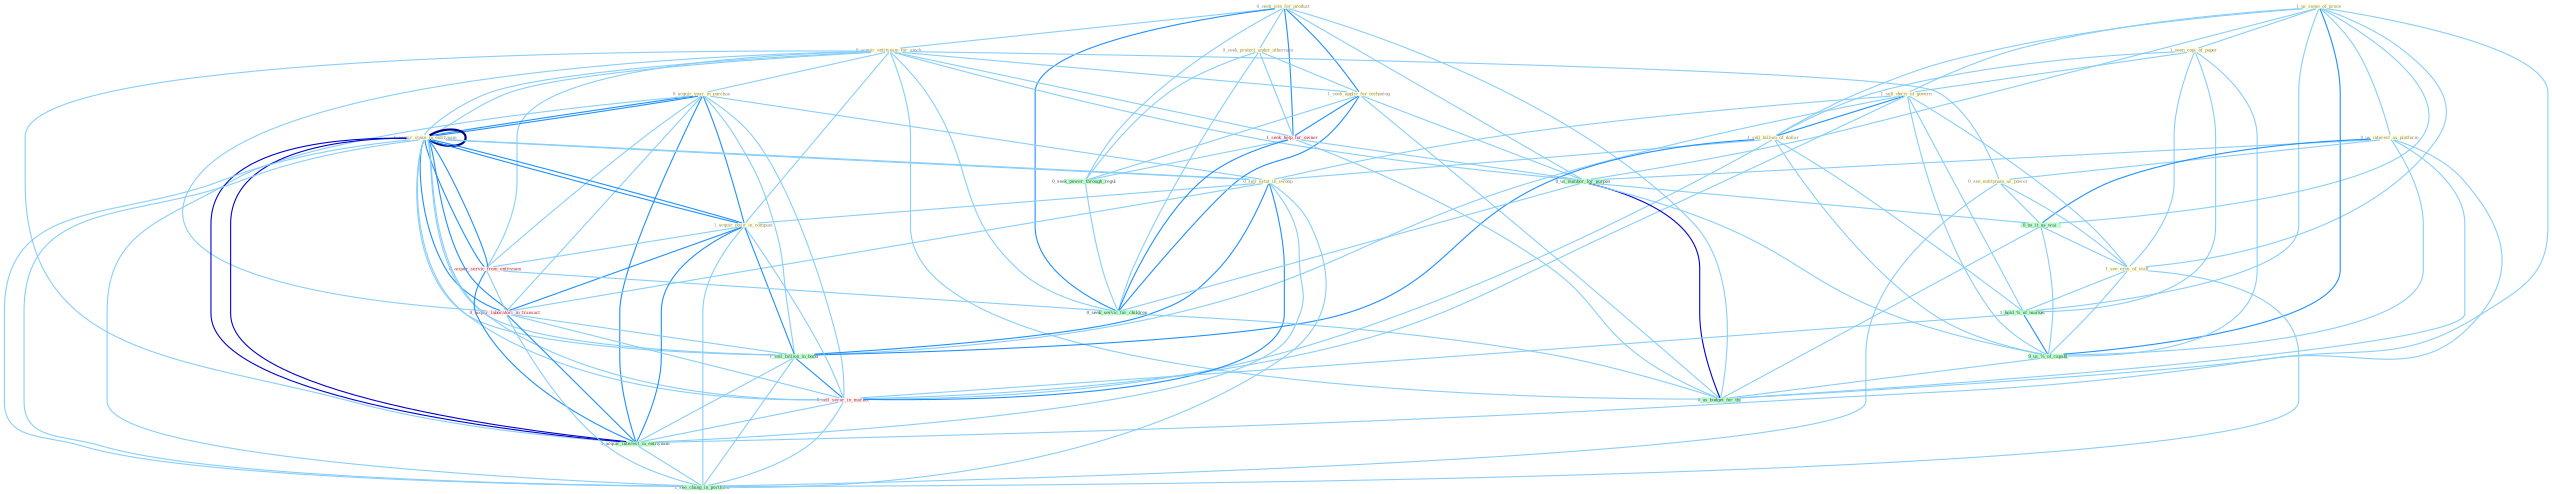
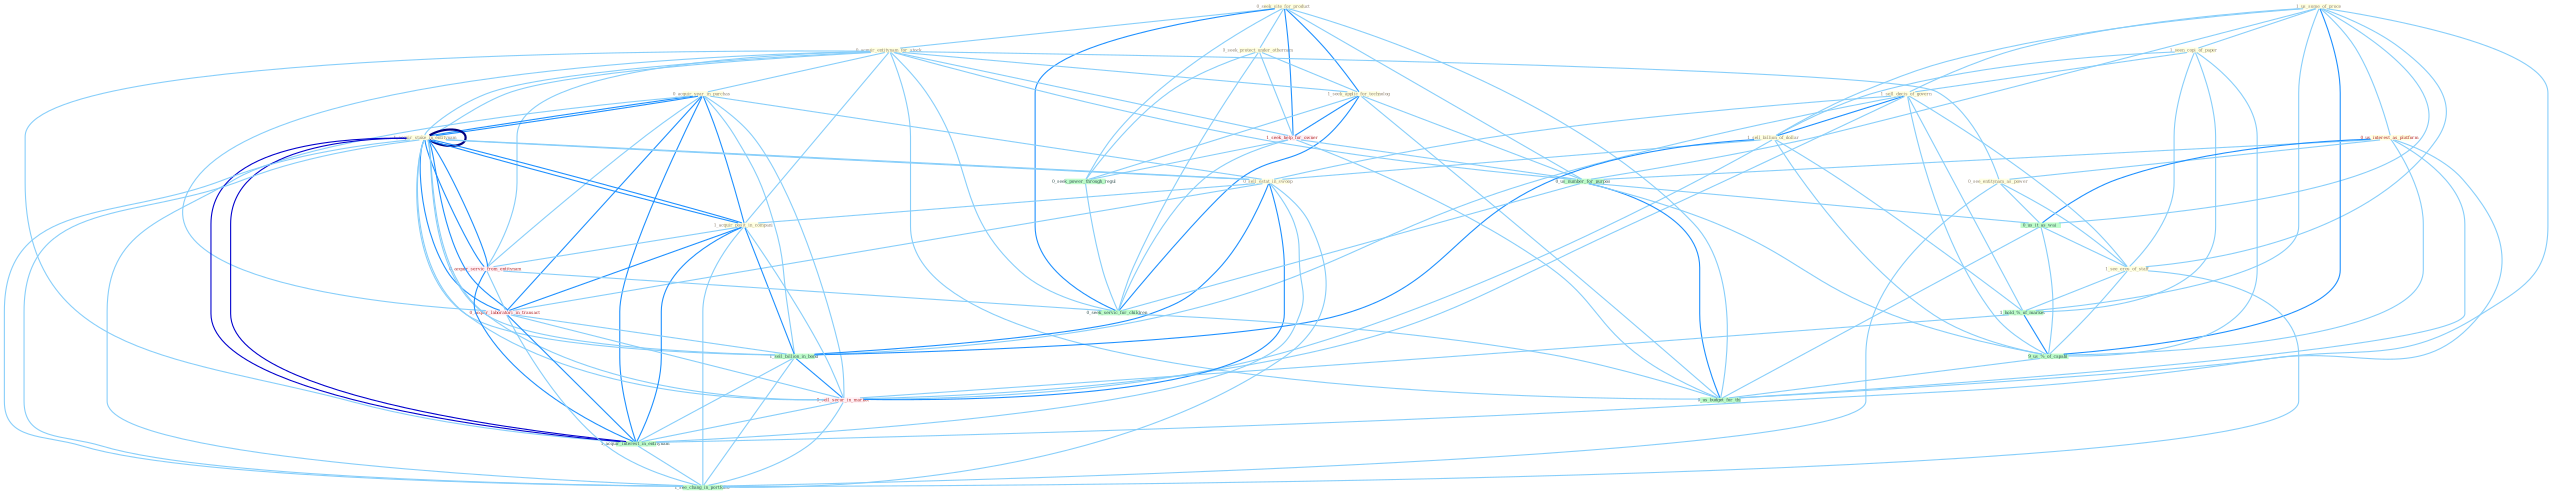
(2391, 138) -> (2391, 138)
(604, 203) -> (604, 203)
(1177, 207) -> (1177, 207)
(1698, 260) -> (1698, 260)
